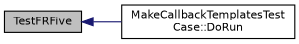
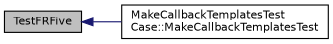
(208, 22) -> (225, 22)
